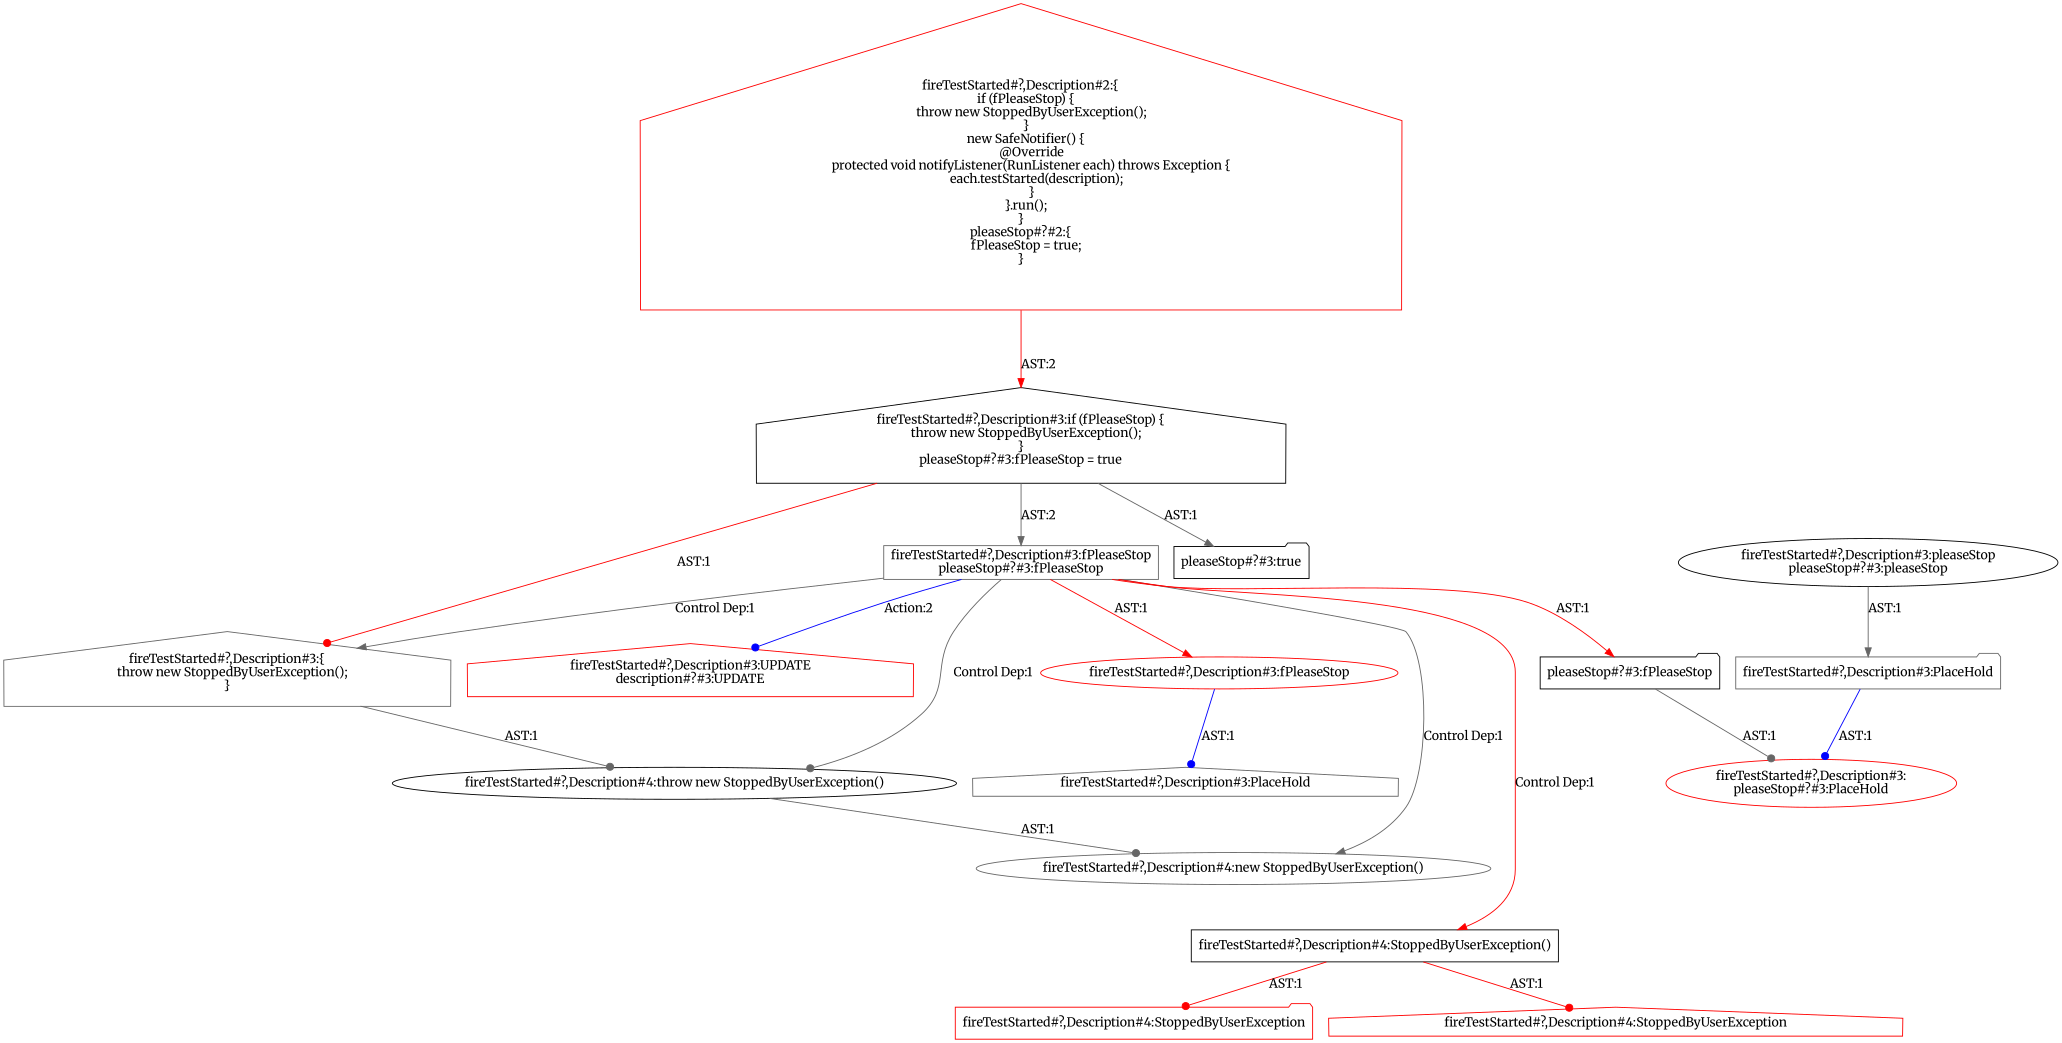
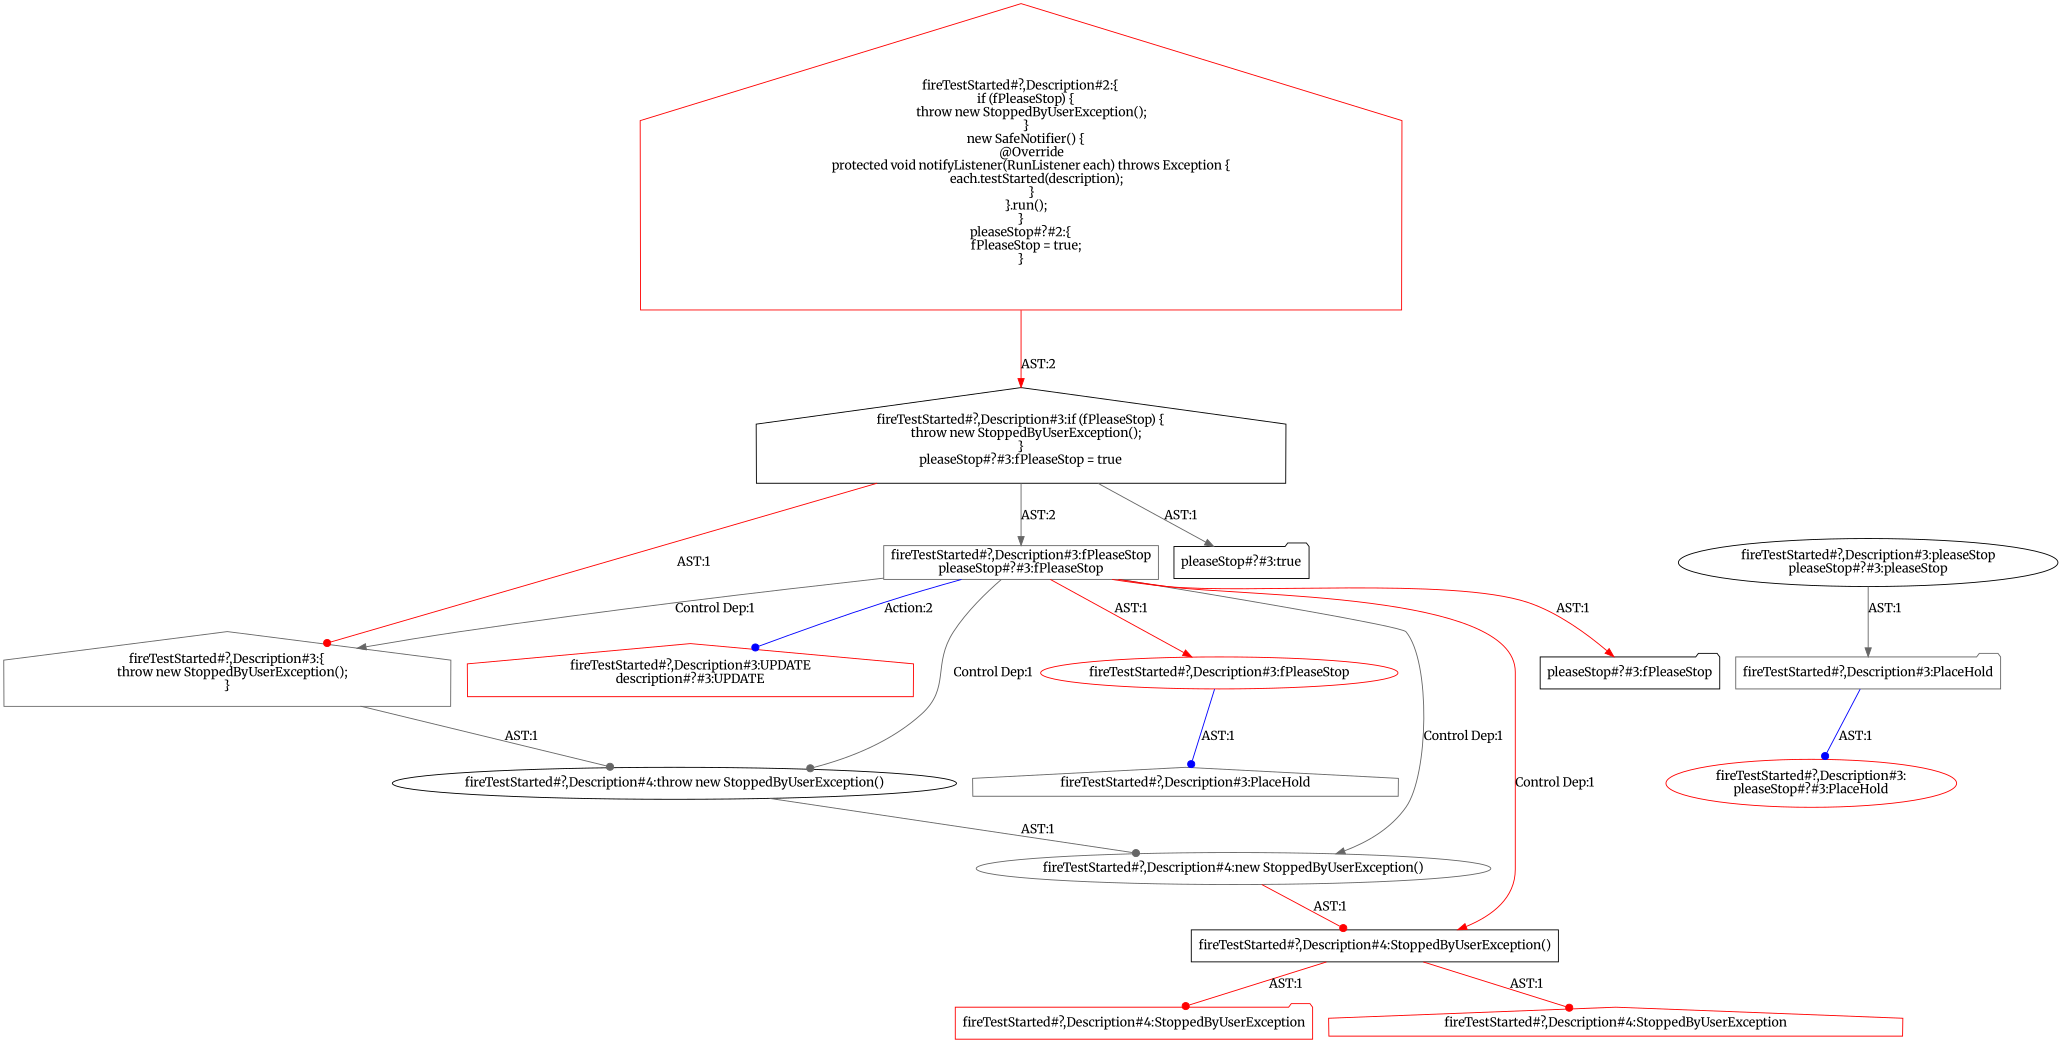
(1712, 723) -> none
none -> (1301, 905)
